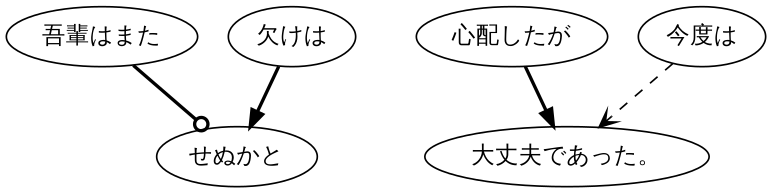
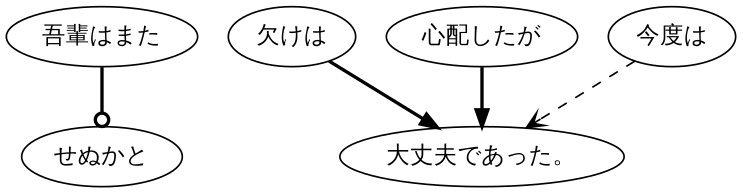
(268, 89) -> (376, 90)
